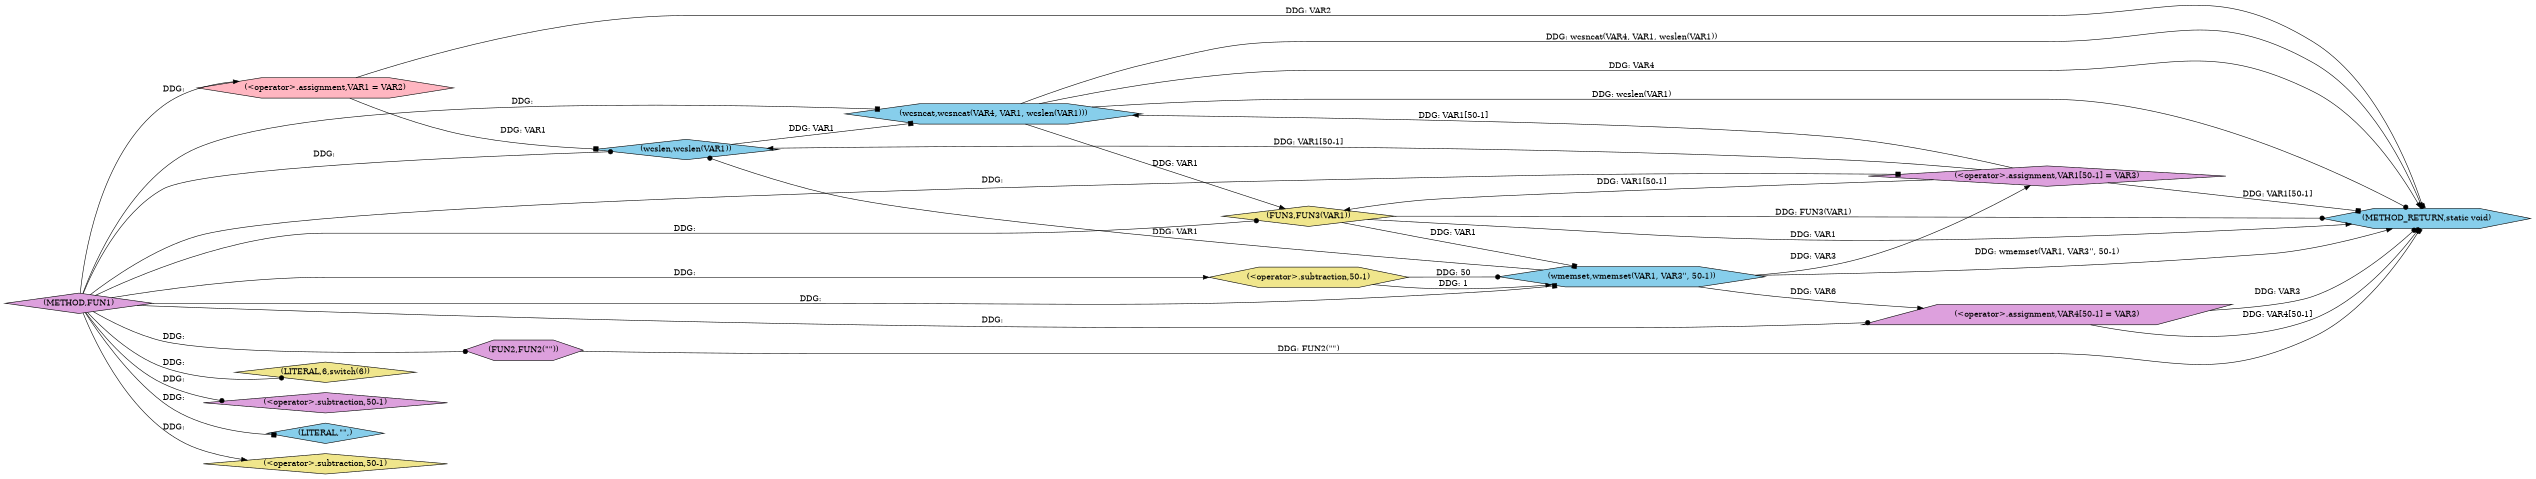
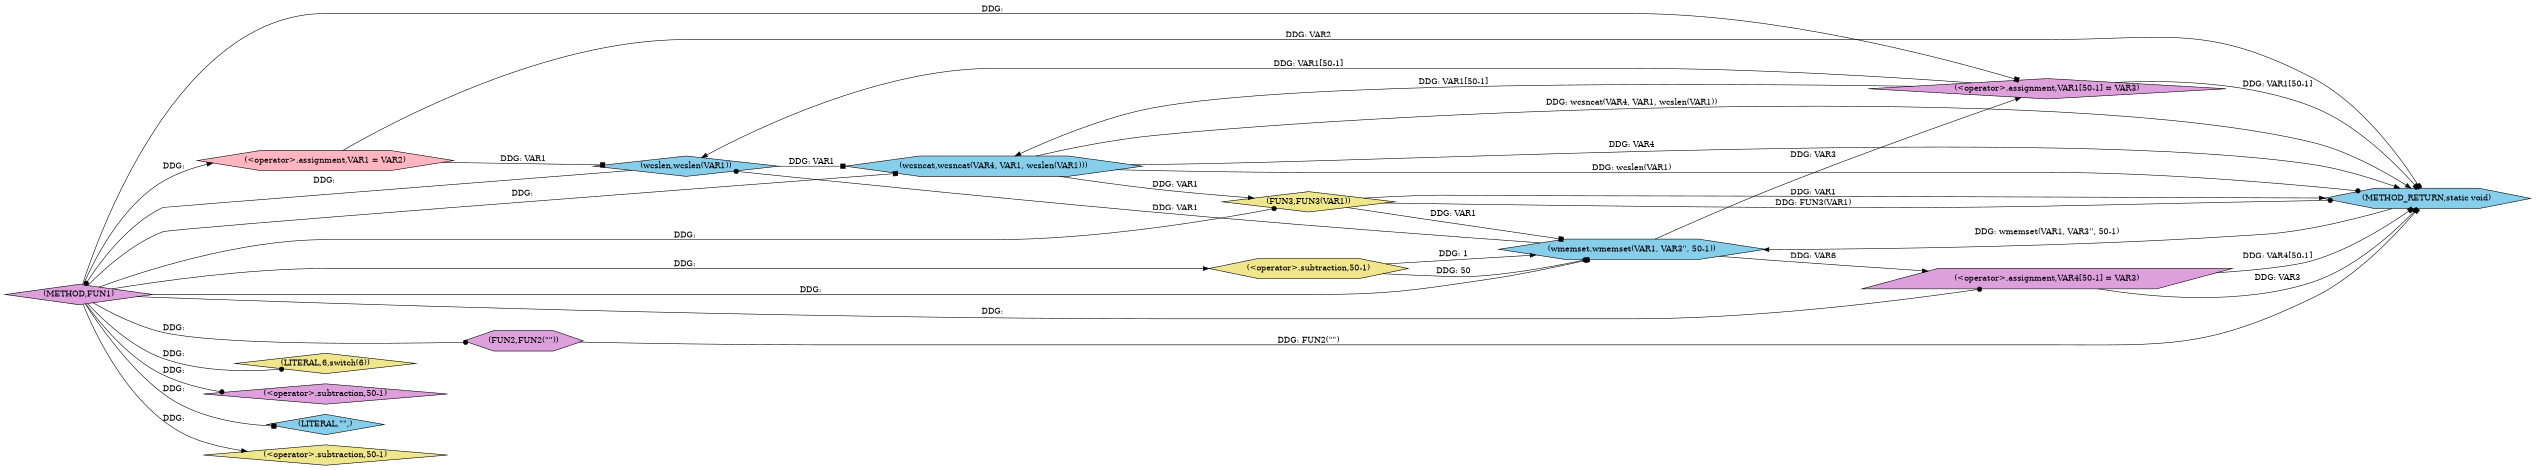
(318, 167) -> (344, 193)
(1641, 190) -> none
(2073, 266) -> (2082, 244)
